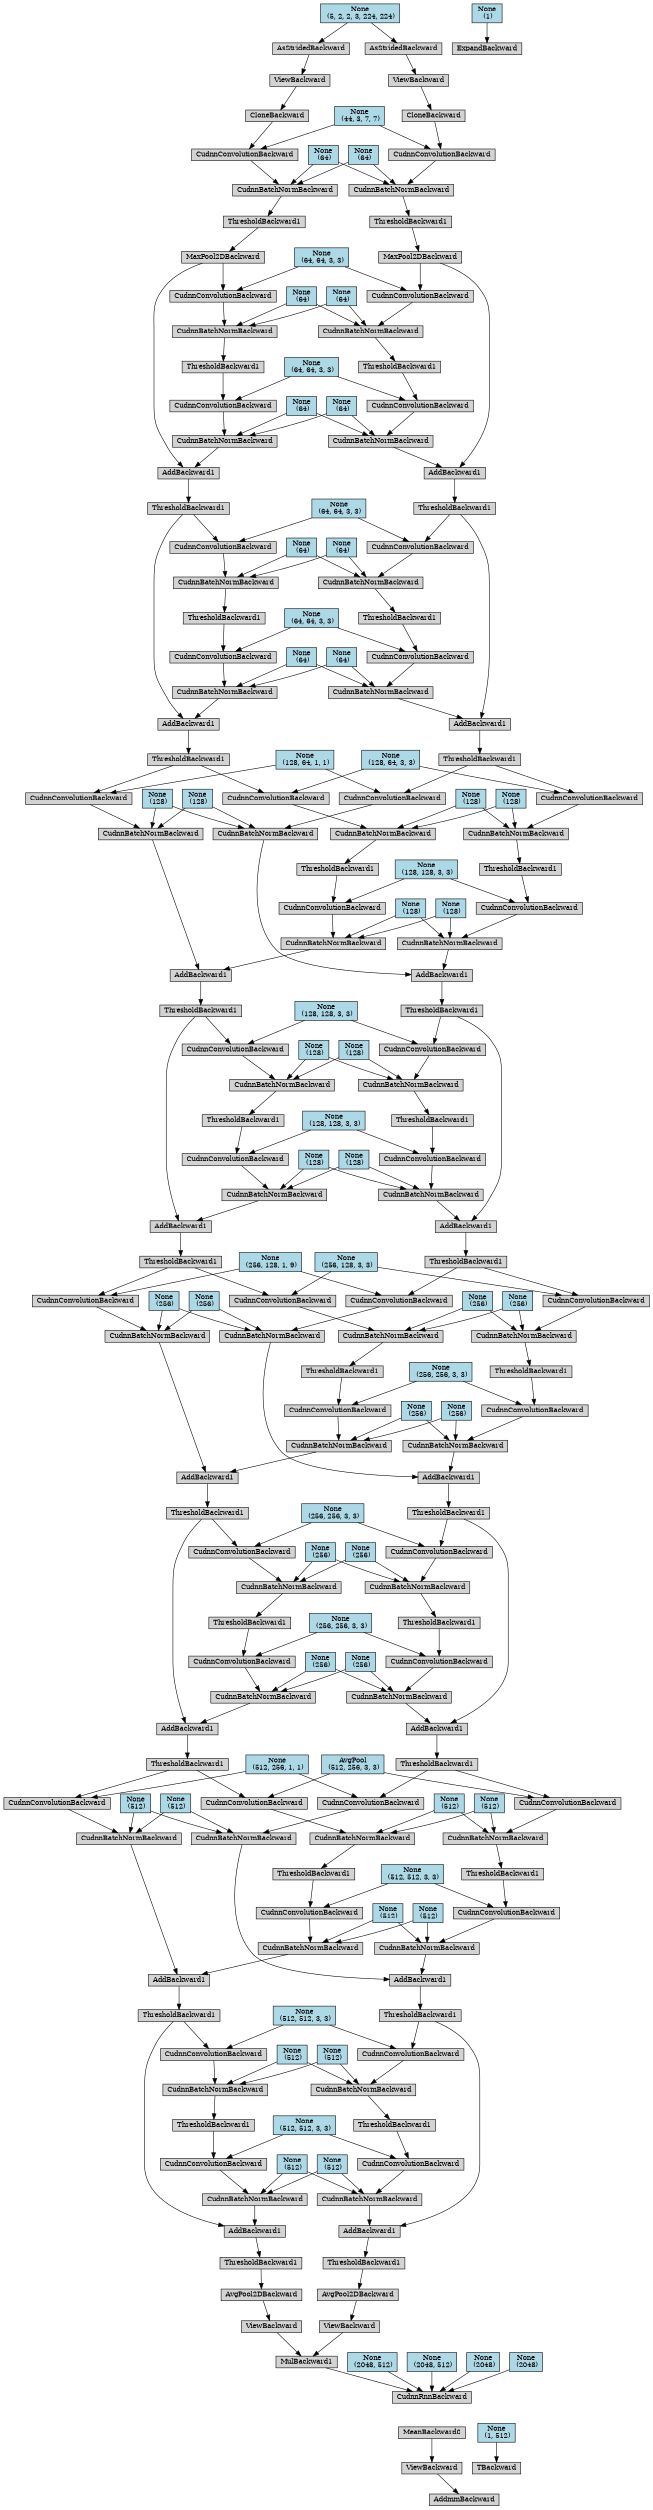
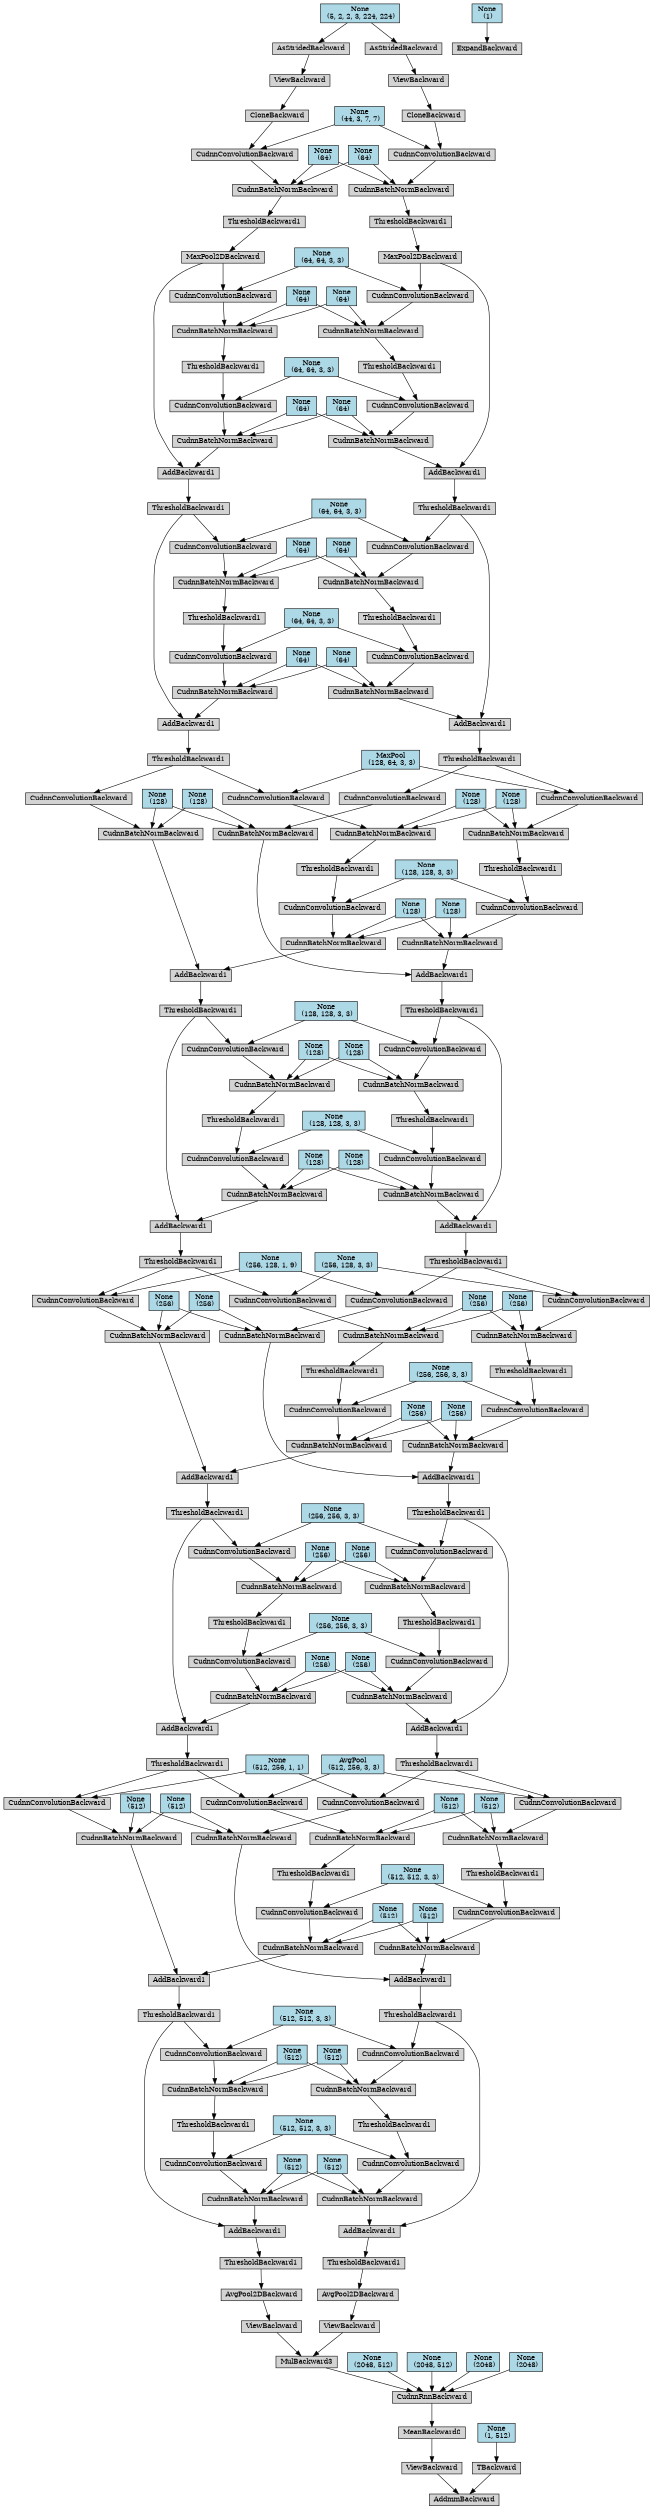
(305, 760) -> none
(391, 760) -> (391, 760)
(307, 2362) -> (307, 2362)
none -> (432, 2412)
none -> (482, 2482)
